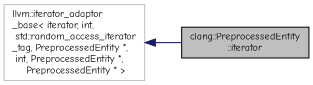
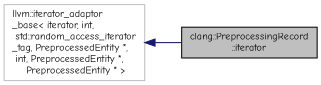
(245, 43) -> (249, 43)
